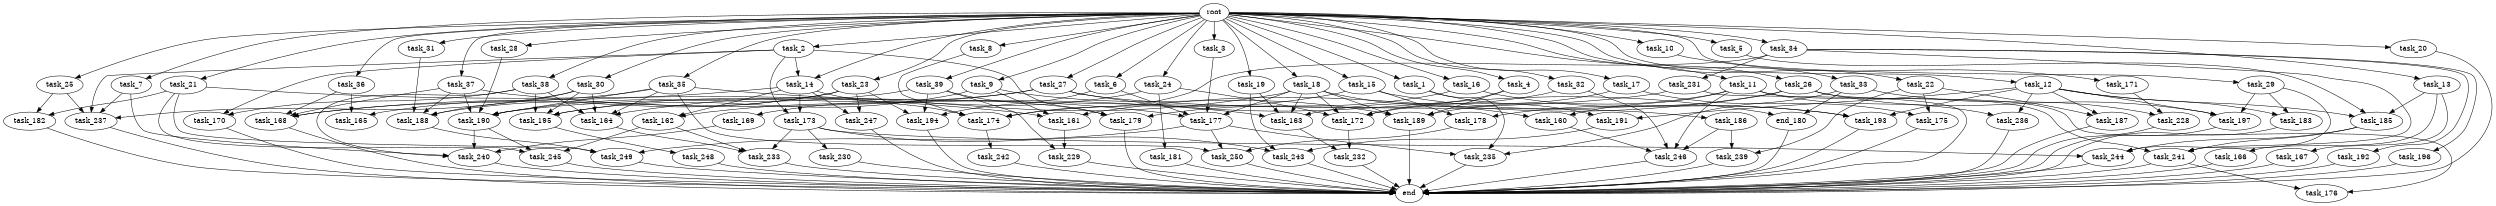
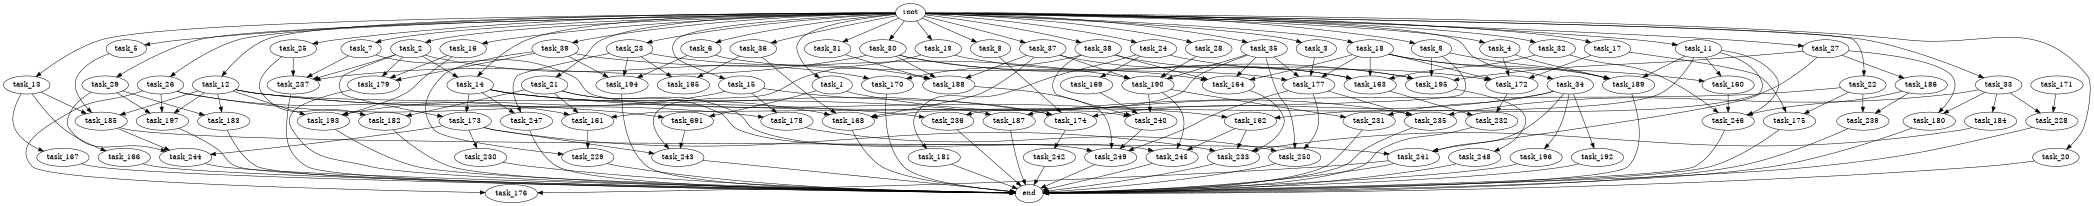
(1660, 49) -> none
(1082, 103) -> (1213, 97)
(1612, 121) -> (687, 121)
(1791, 121) -> (1929, 121)
none -> (1991, 121)
(942, 186) -> (1137, 134)
